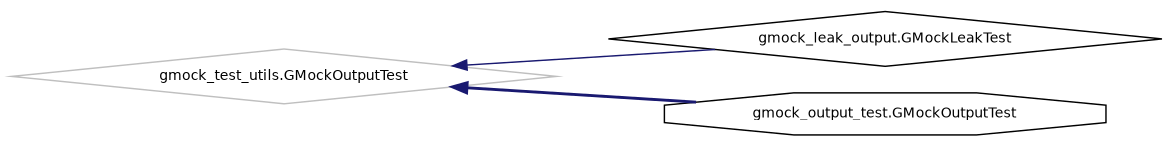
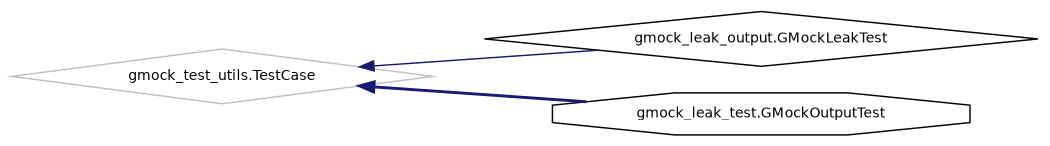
(284, 76) -> (222, 76)
(885, 114) -> (761, 114)
